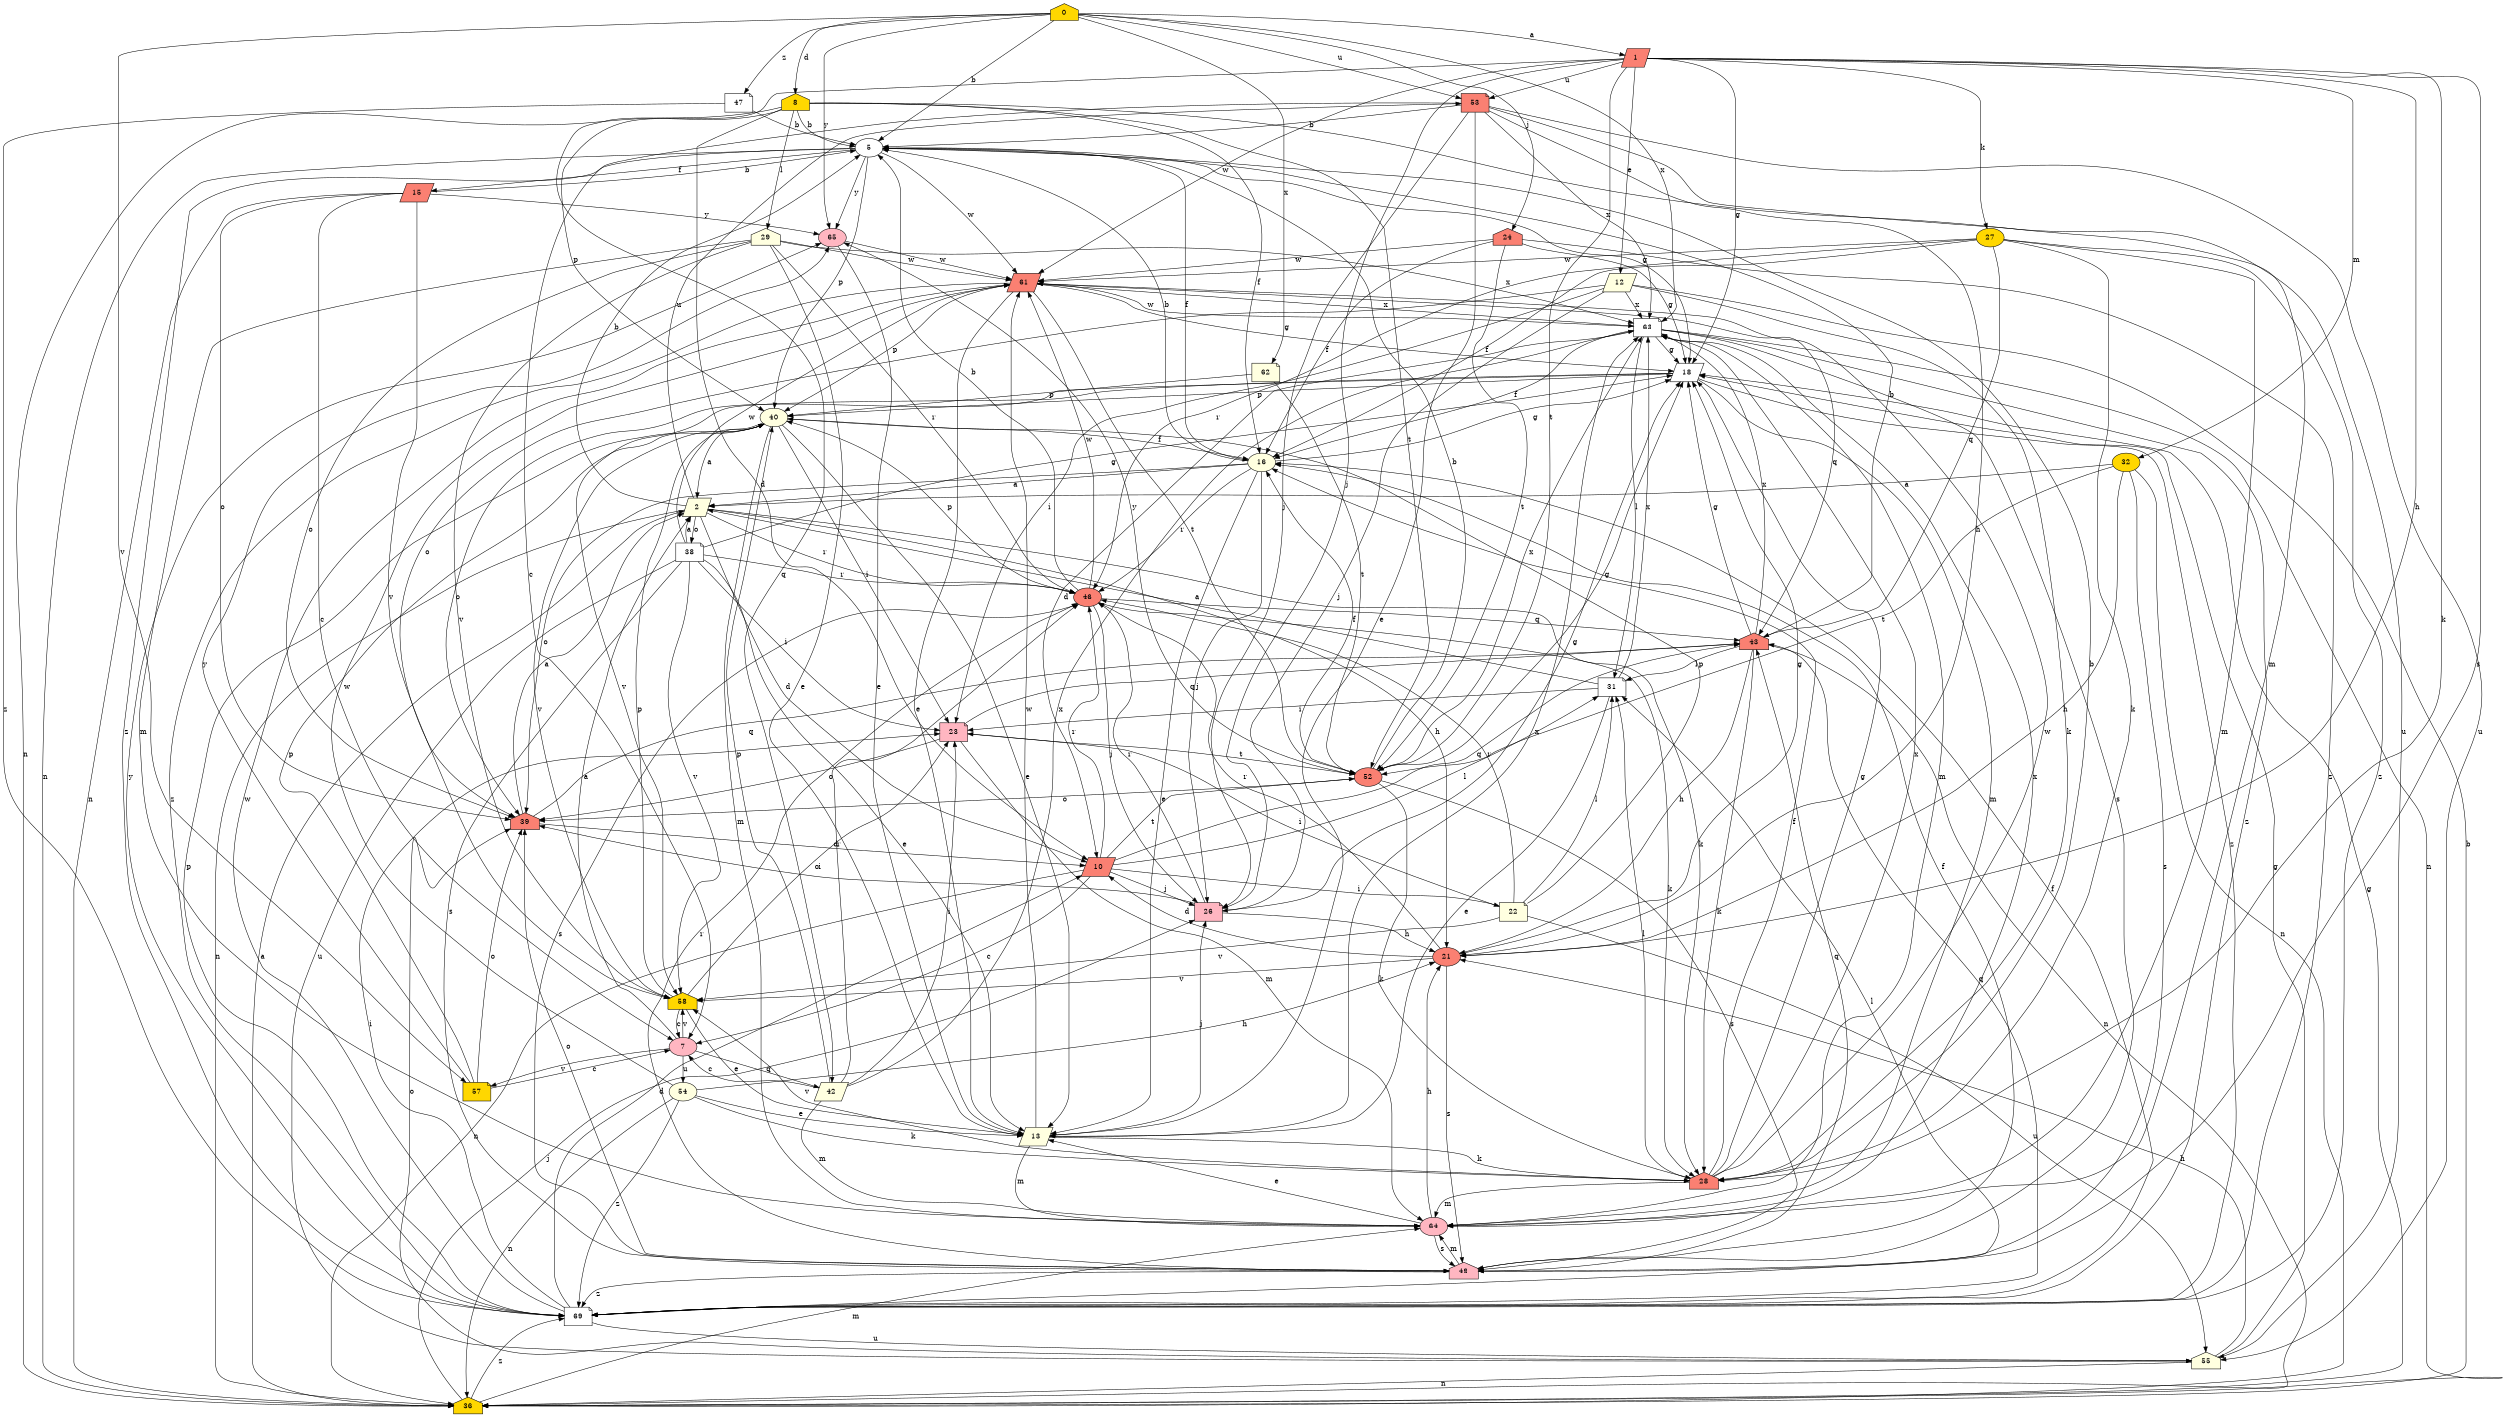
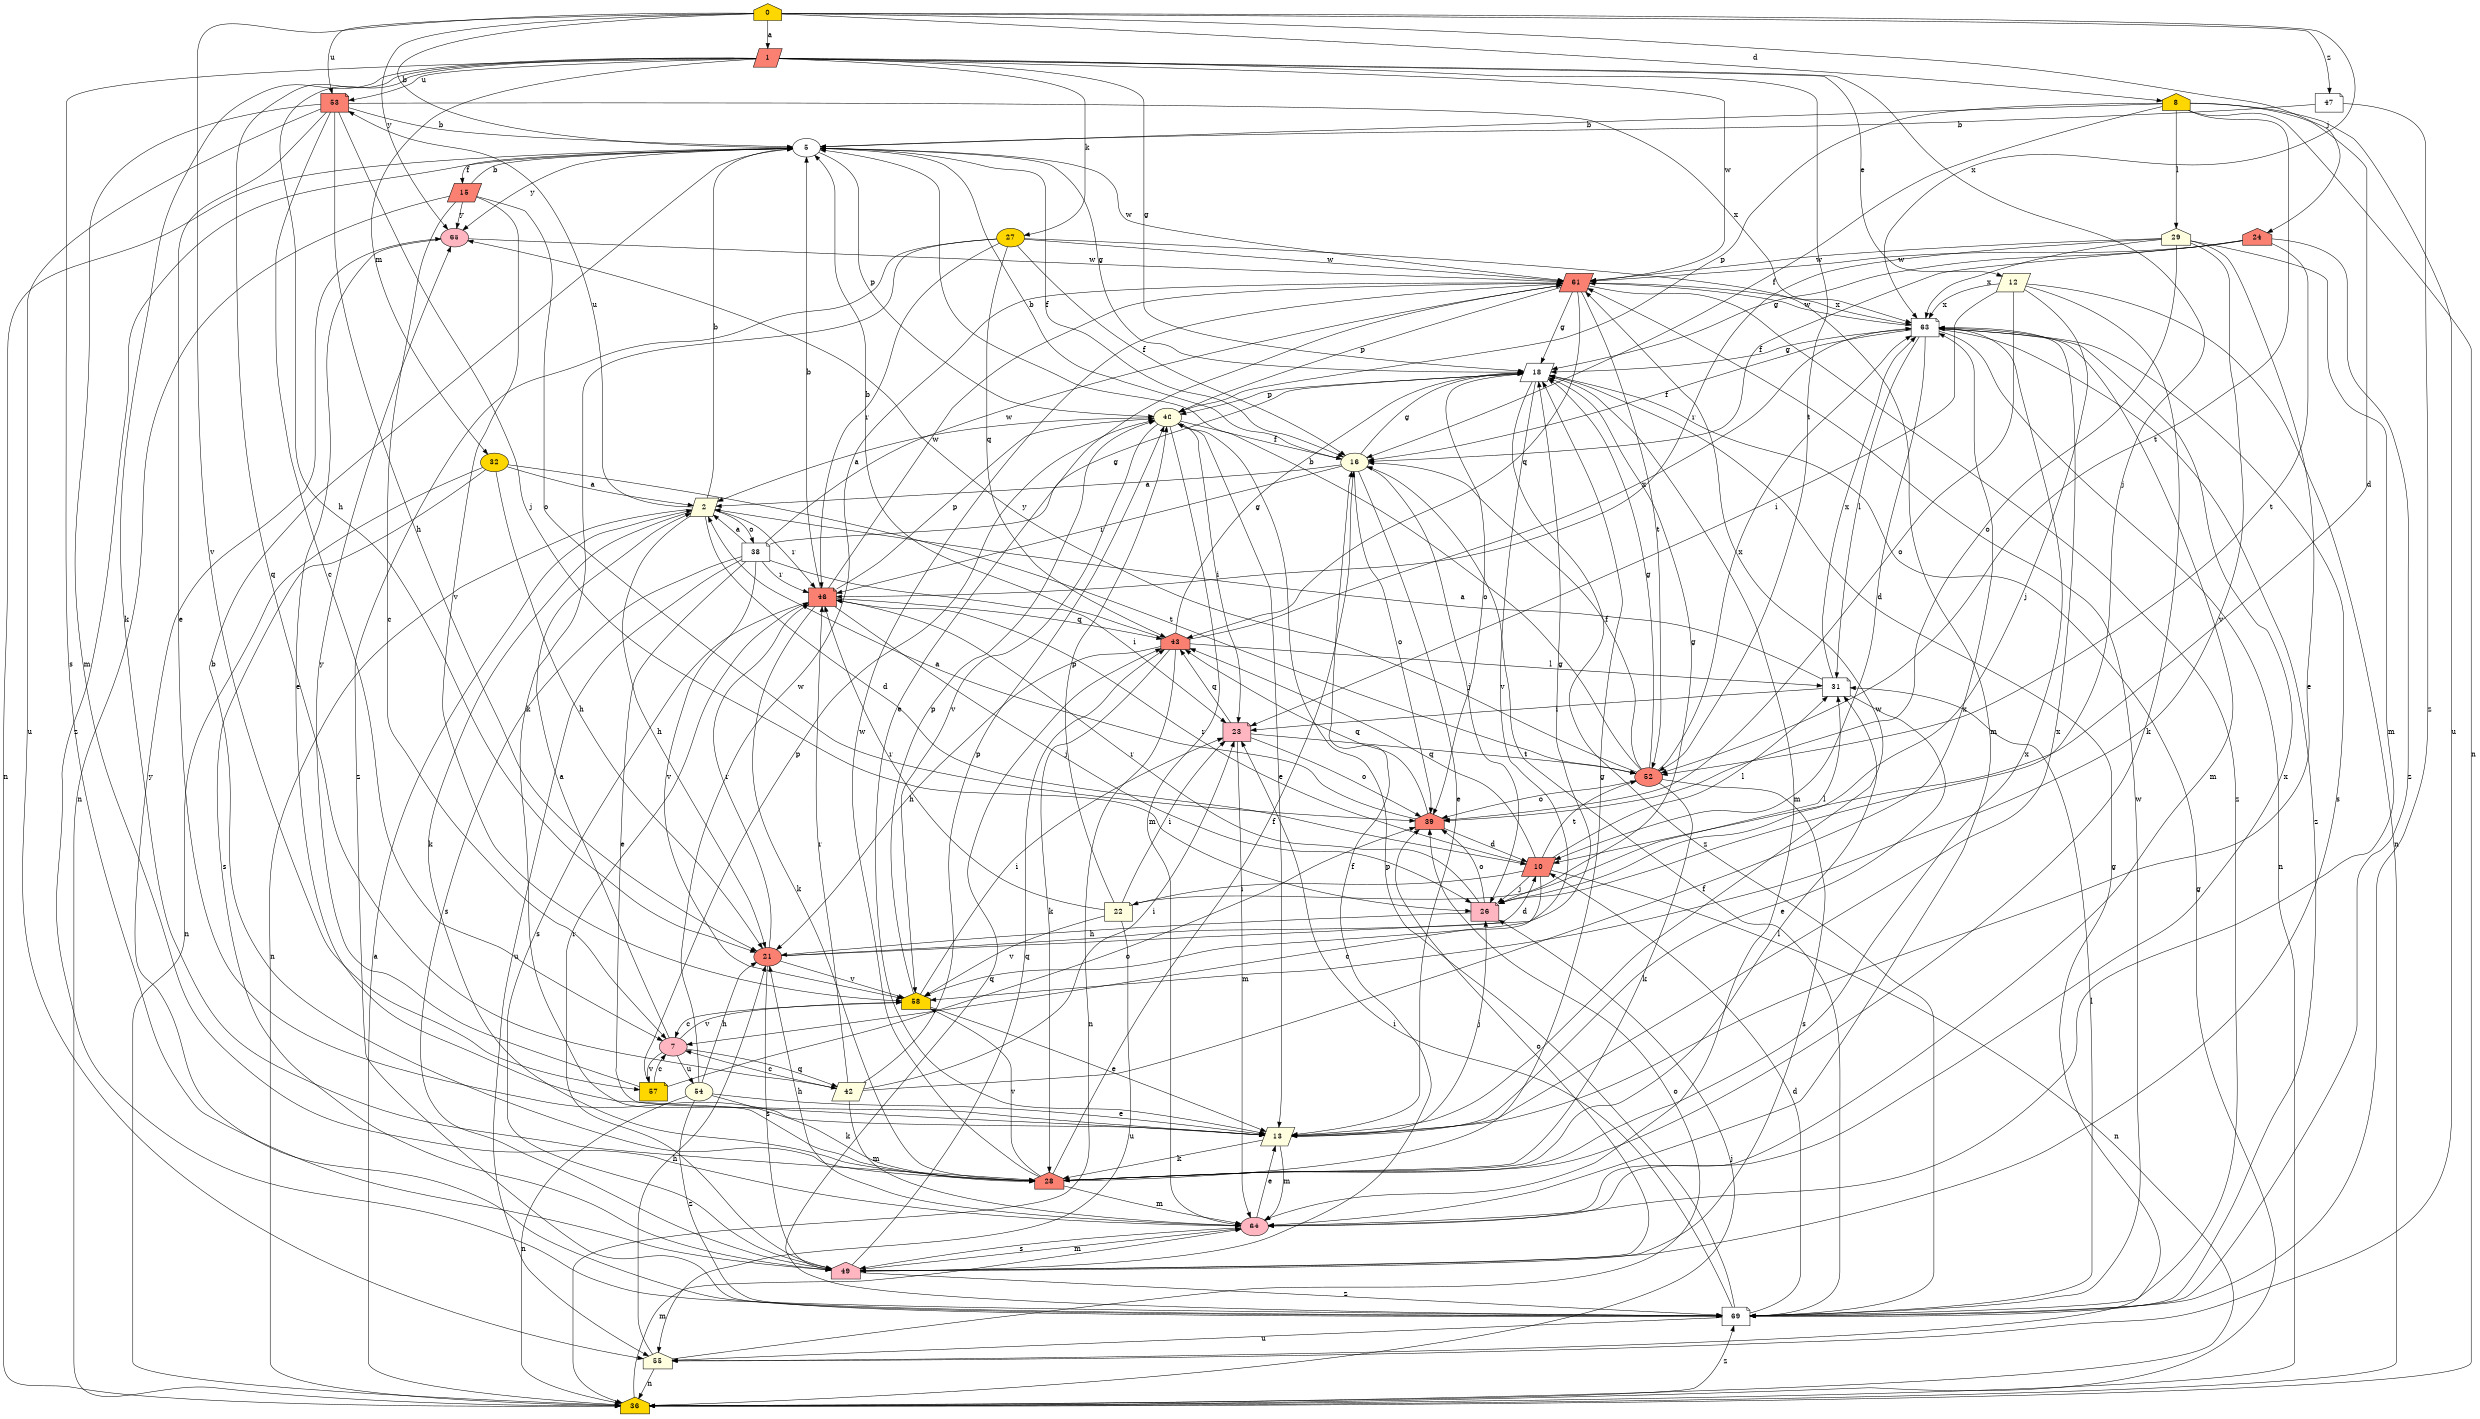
(1266, 373) -> none
(1088, 597) -> (823, 597)
(2469, 844) -> (2397, 844)
